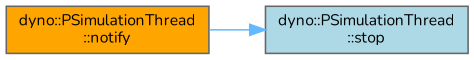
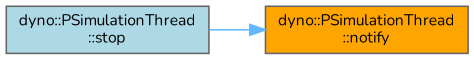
(230, 30) -> (230, 30)
